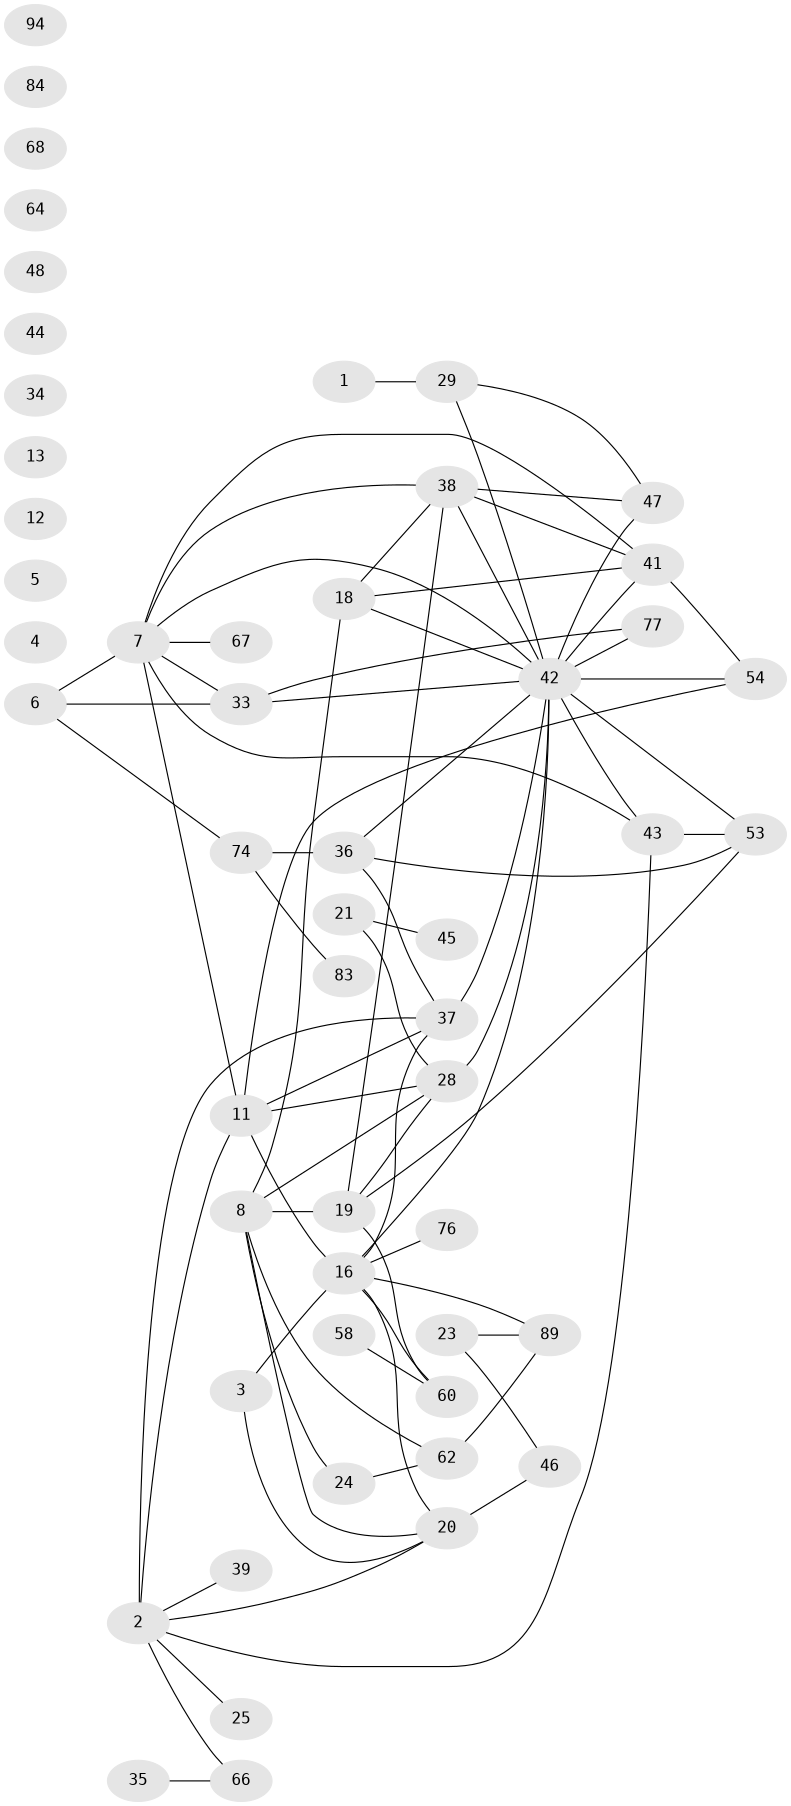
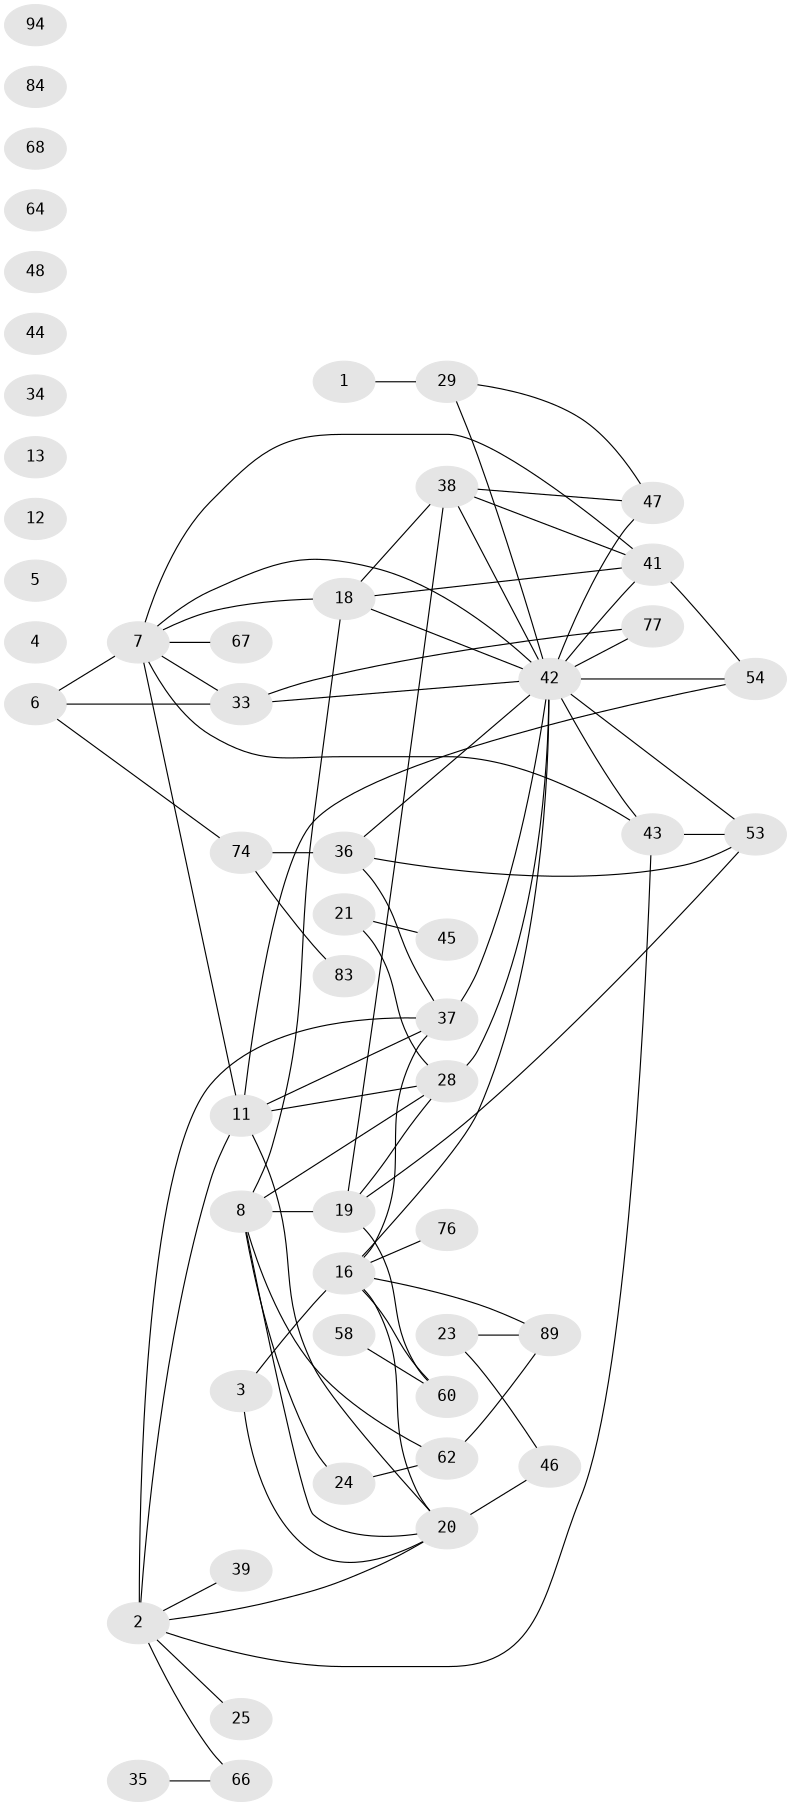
(255, 508) -> (236, 606)
(285, 1199) -> (294, 1310)
